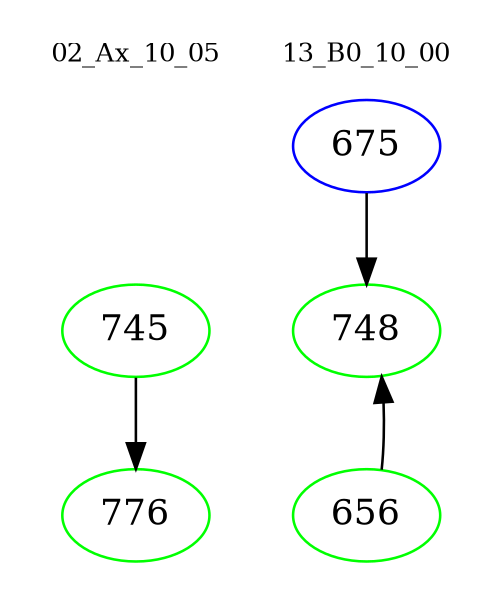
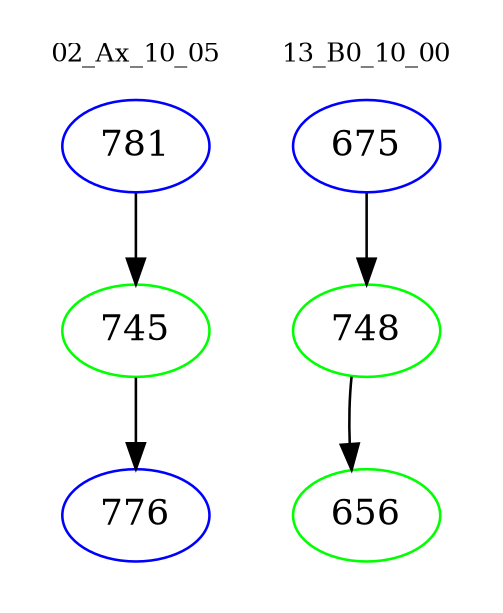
none -> (136, 146)
(384, 436) -> (349, 410)
(136, 515) -> (136, 515)
